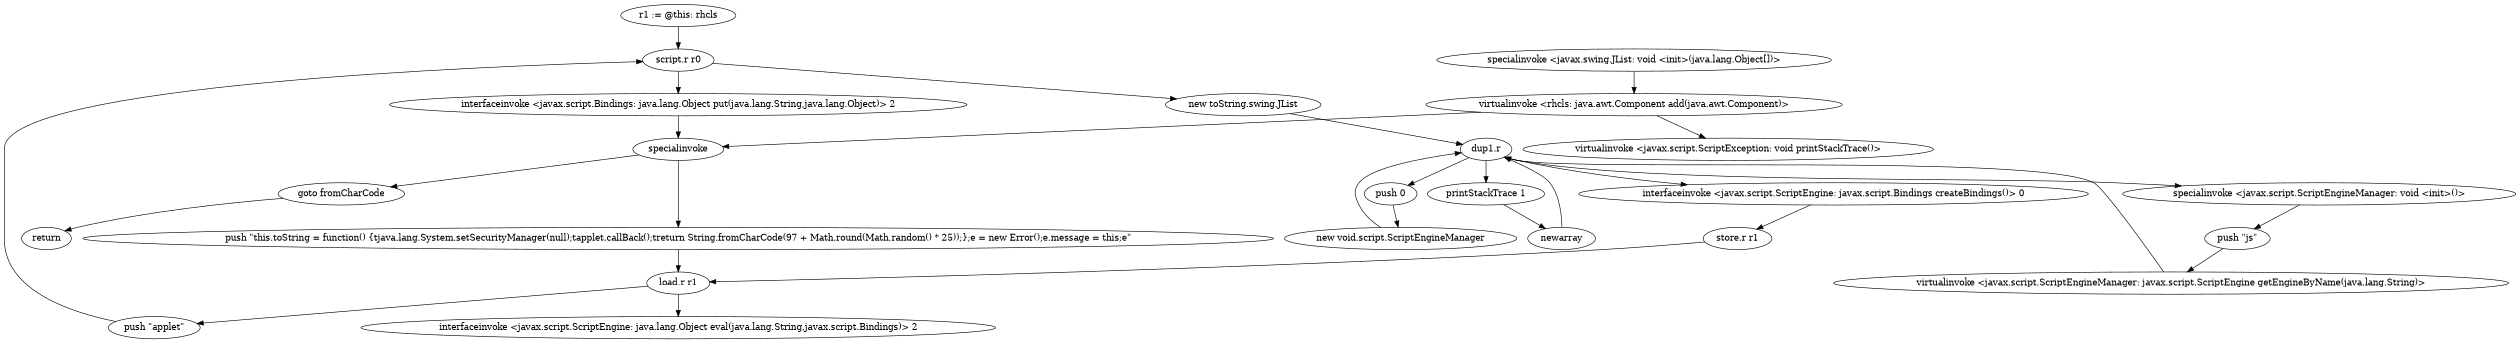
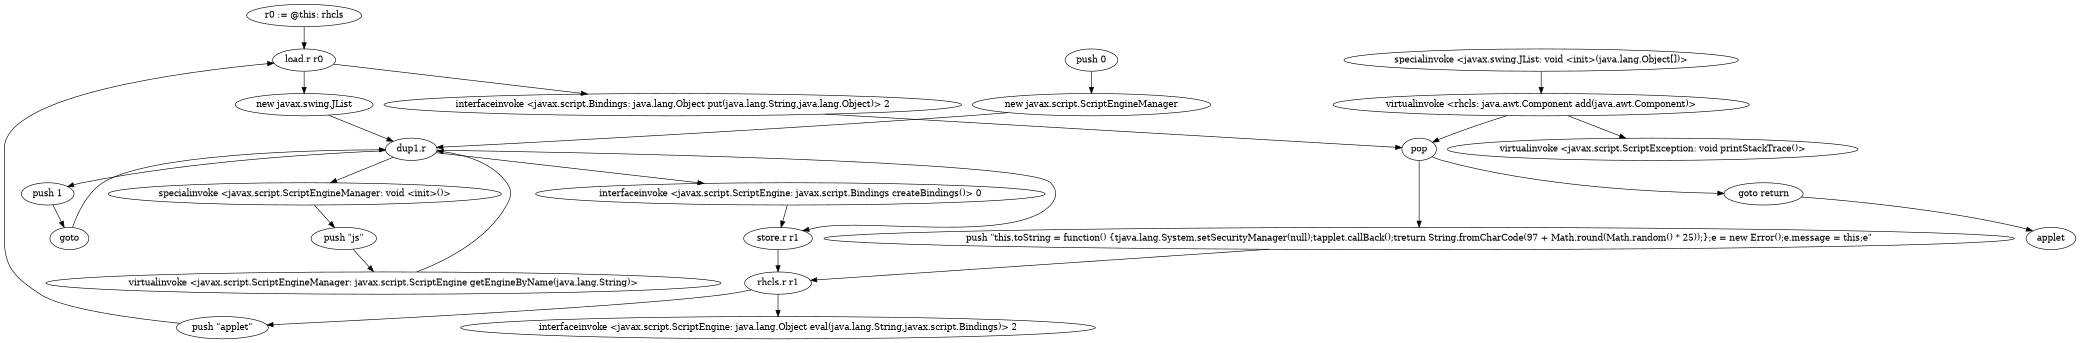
(678, 15) -> (304, 15)
(678, 60) -> (304, 60)
(1243, 105) -> (304, 105)
(678, 149) -> (1419, 149)
(1441, 170) -> (880, 163)
(341, 194) -> (1764, 194)
(1486, 194) -> (48, 194)
(46, 238) -> (2051, 238)
(1401, 238) -> (1091, 105)
(1562, 238) -> (69, 238)
(678, 283) -> (778, 283)
